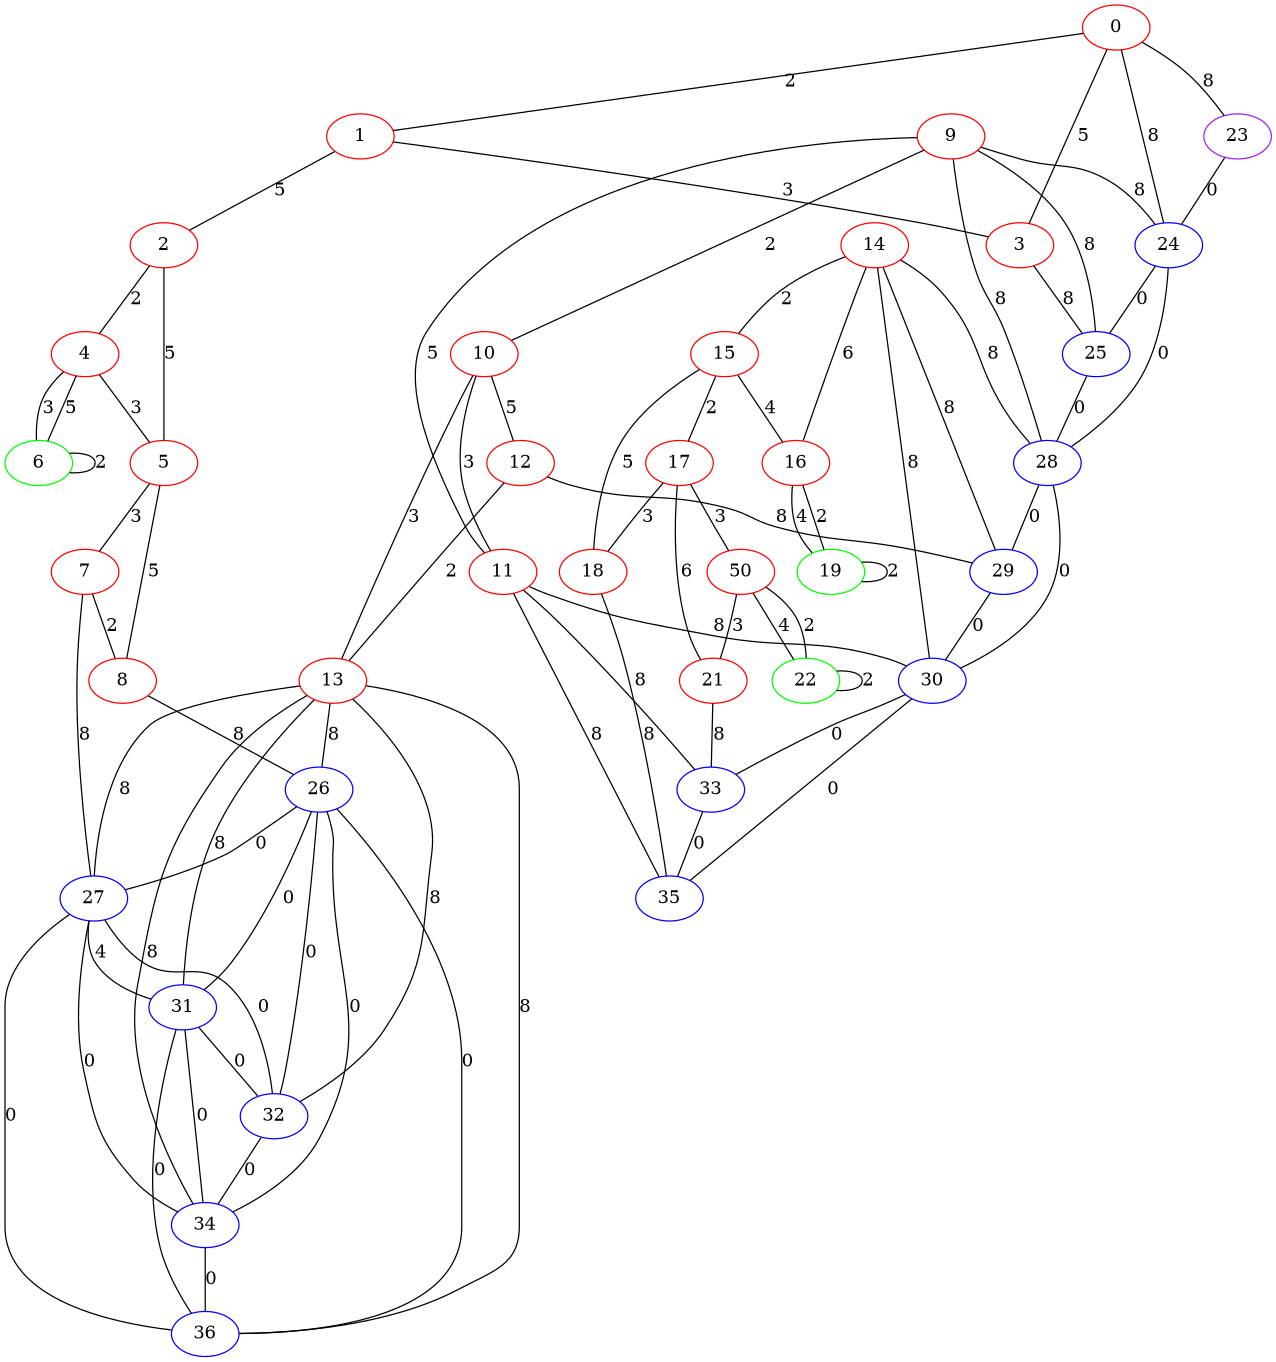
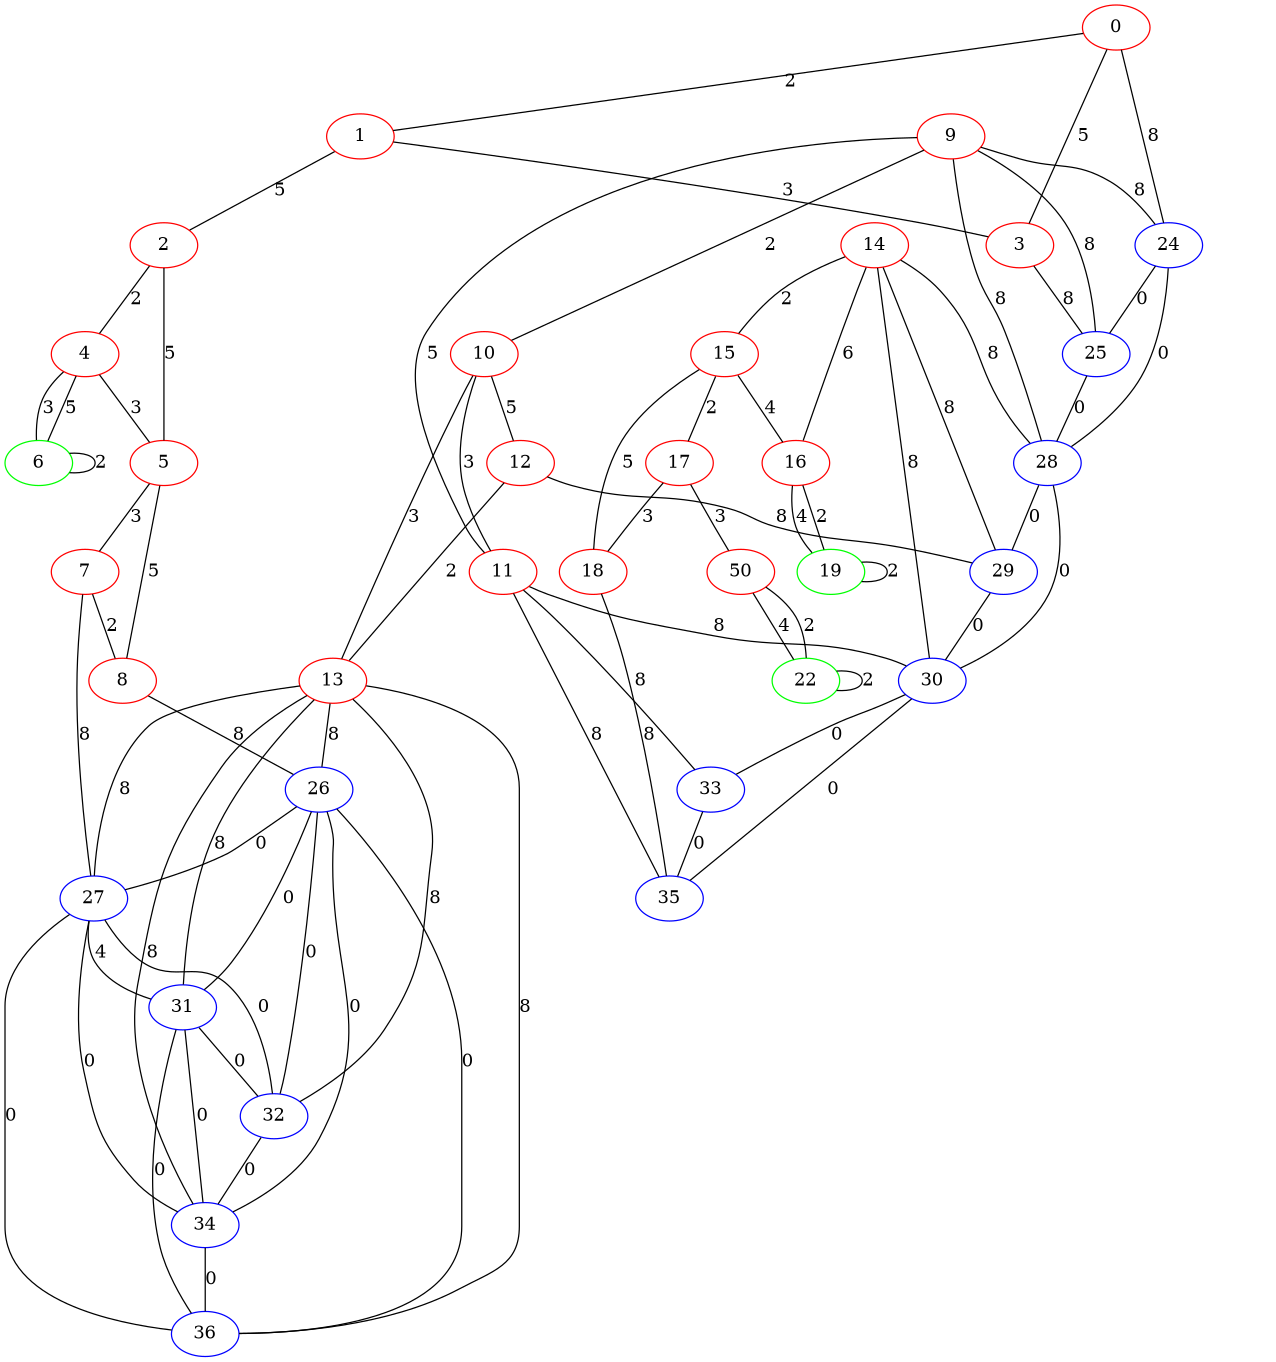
(1238, 136) -> none
(713, 681) -> none
